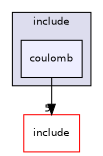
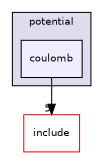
(52, 22) -> (52, 22)
